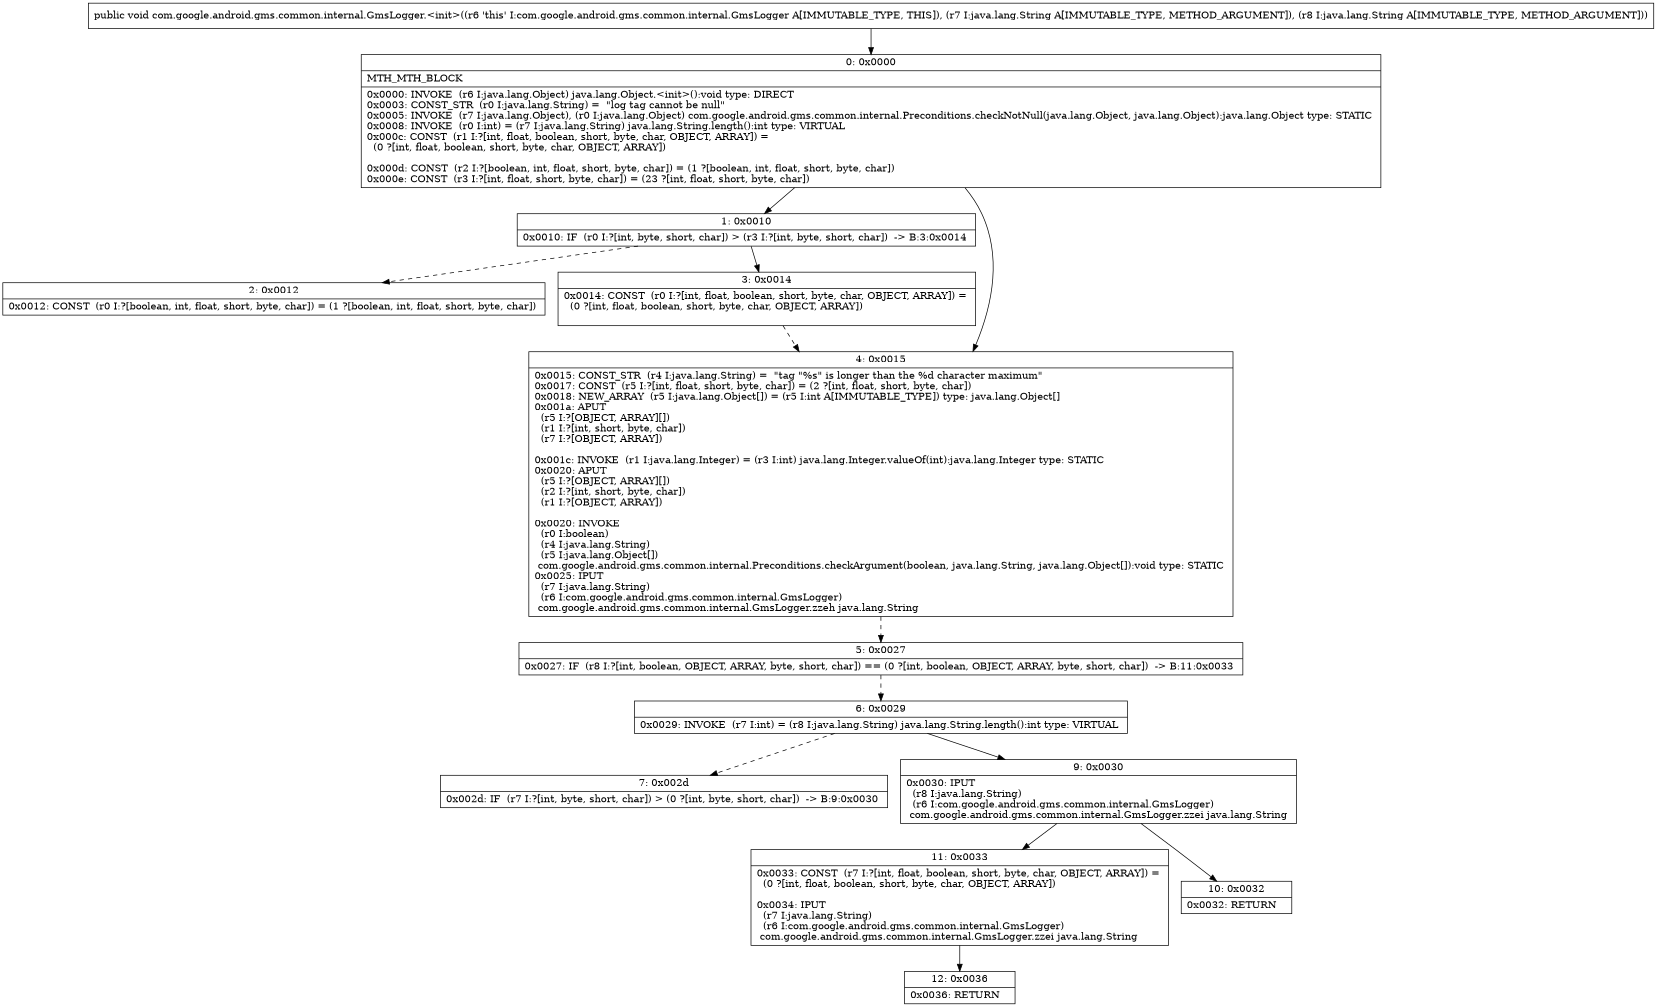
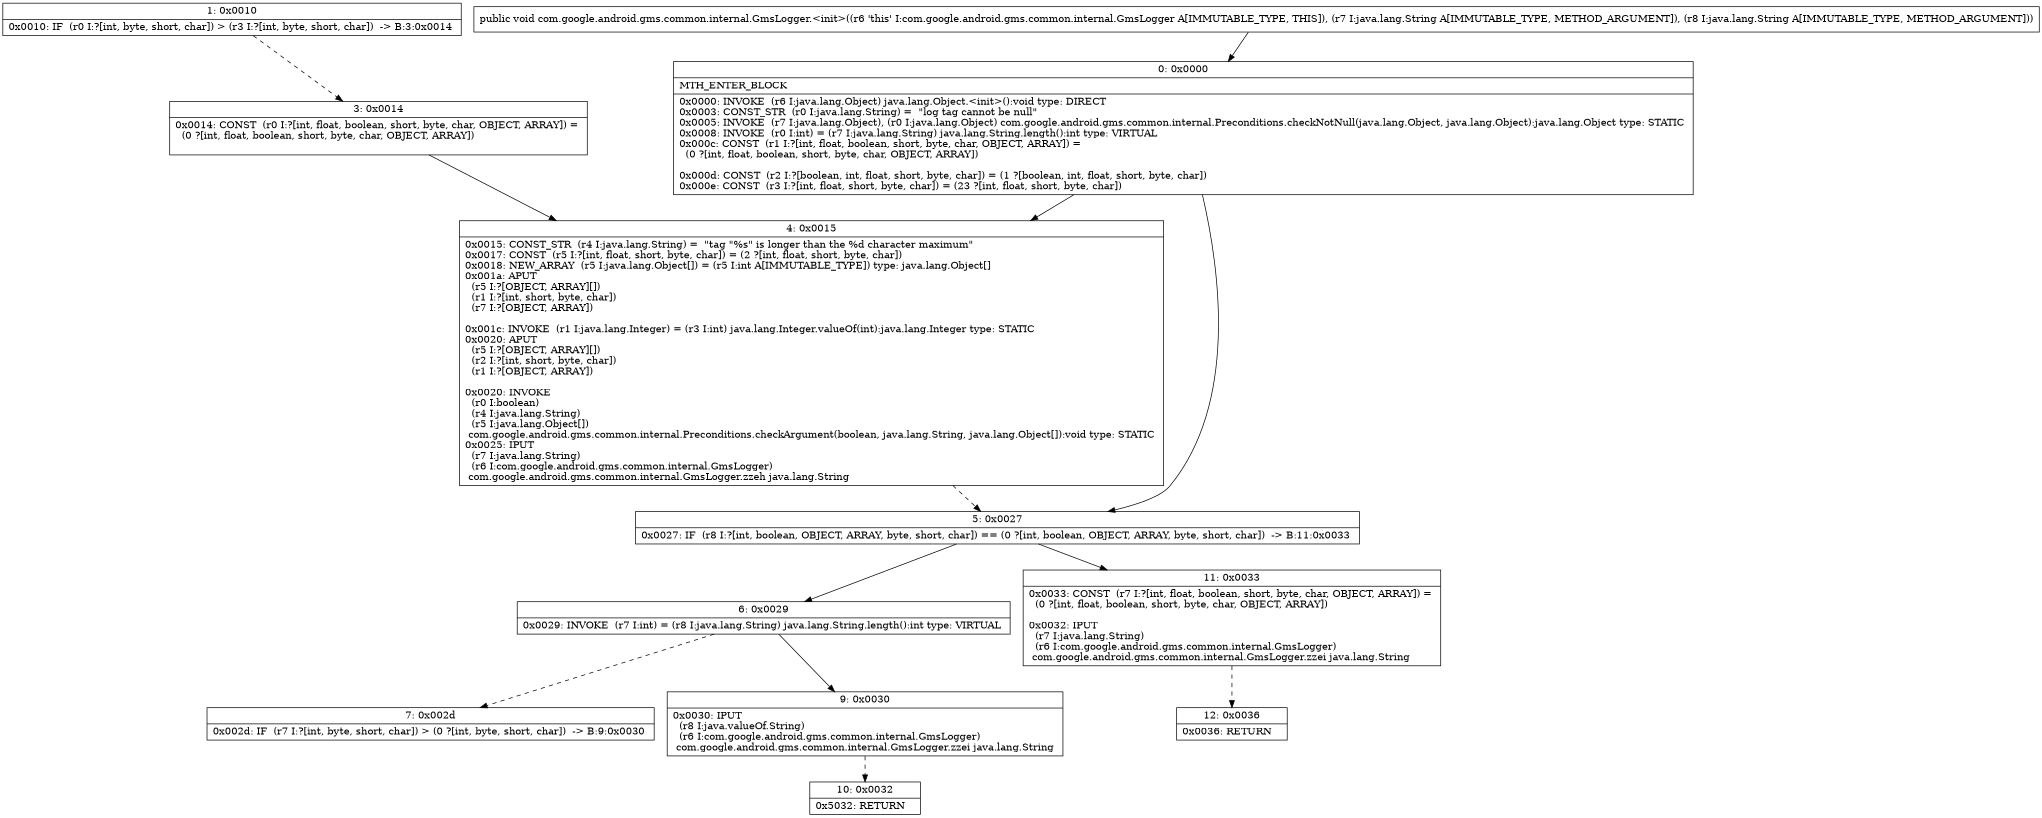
(415, 79) -> (733, 86)
(782, 198) -> (1215, 375)
(754, 256) -> (295, 66)
(274, 299) -> none
(789, 336) -> (489, 186)
(881, 684) -> (884, 572)
(964, 794) -> (739, 726)
(1043, 834) -> (1070, 556)
(1176, 850) -> (865, 765)
(794, 905) -> (1066, 626)
(1237, 905) -> (865, 806)
(960, 955) -> (1232, 683)
